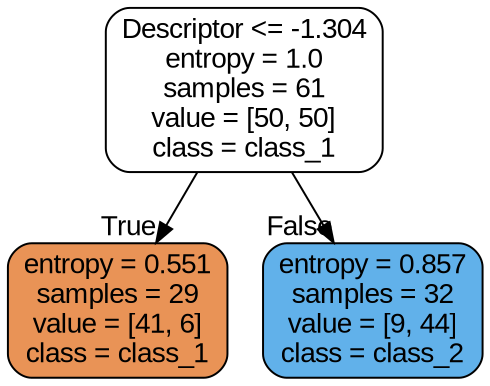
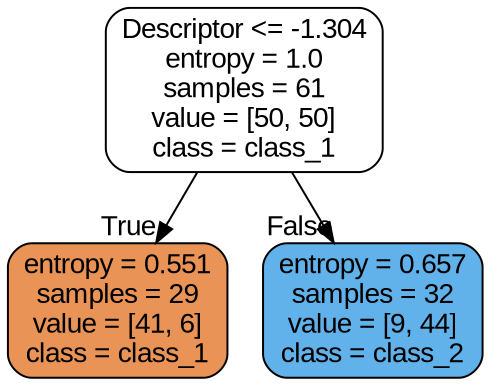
(373, 311) -> (373, 311)
